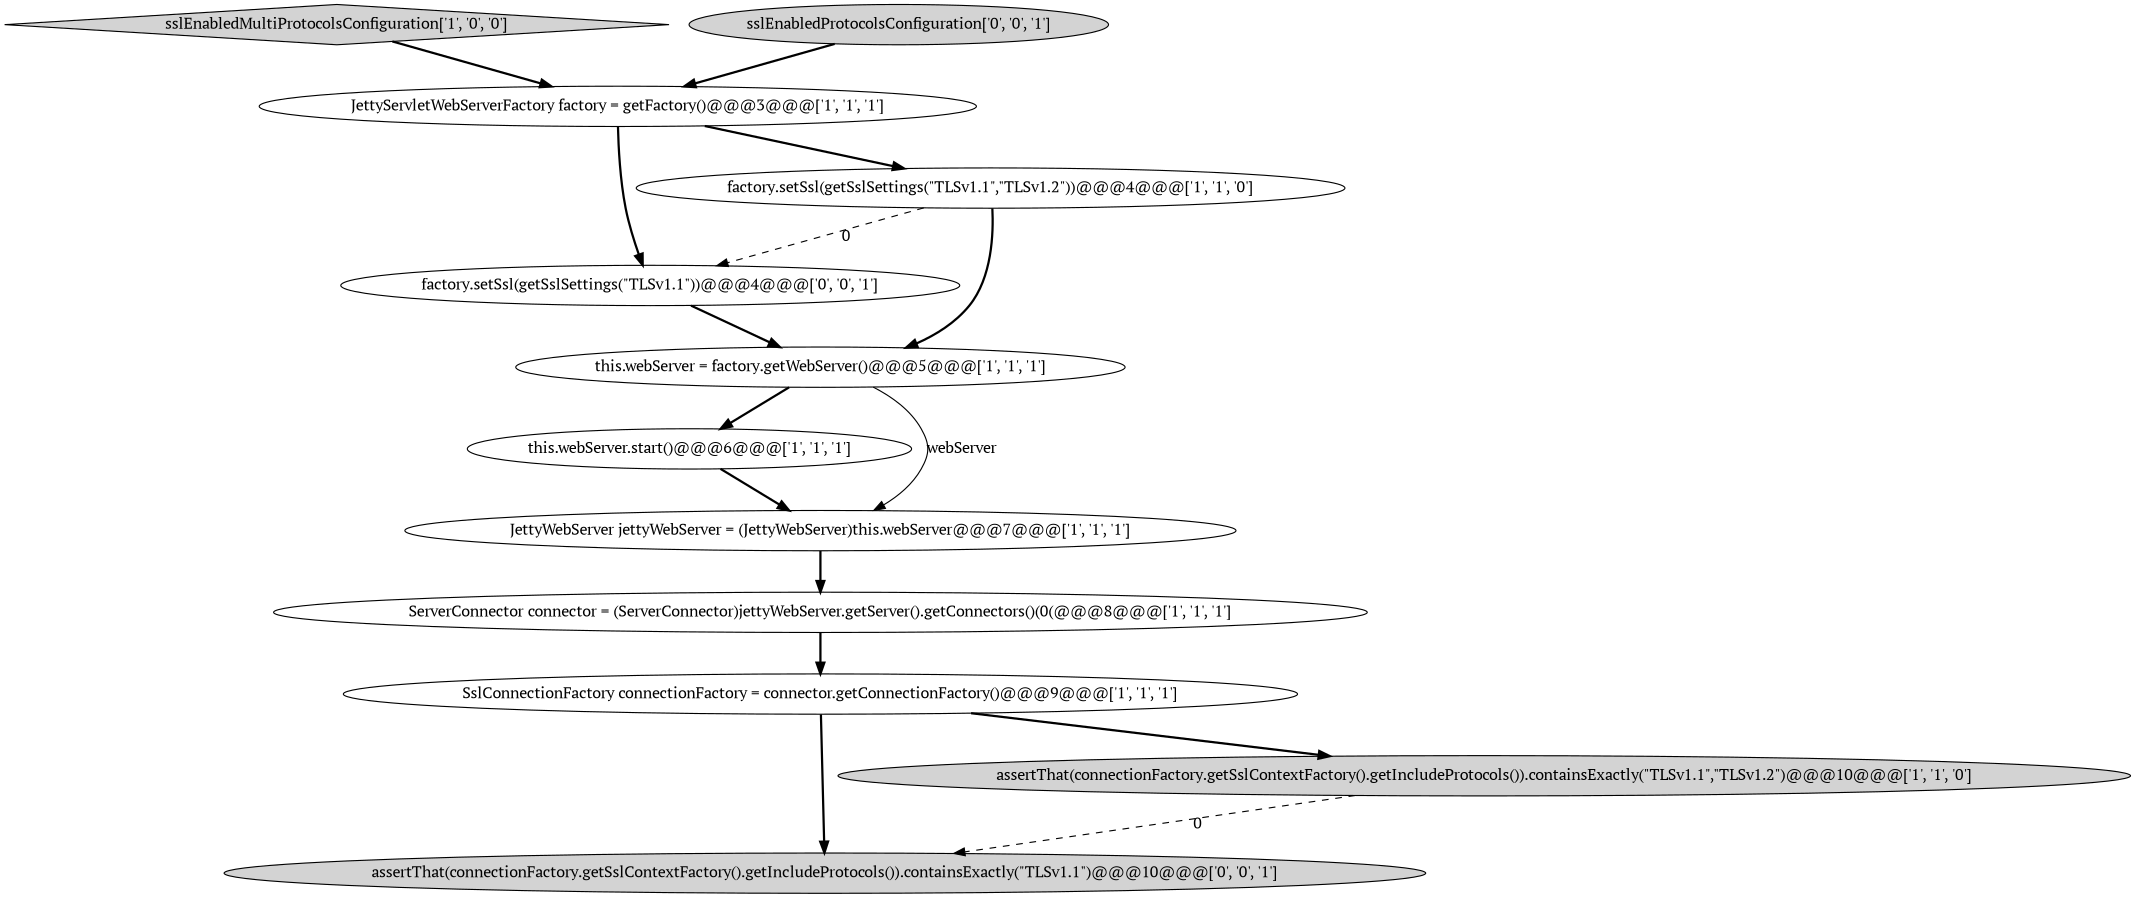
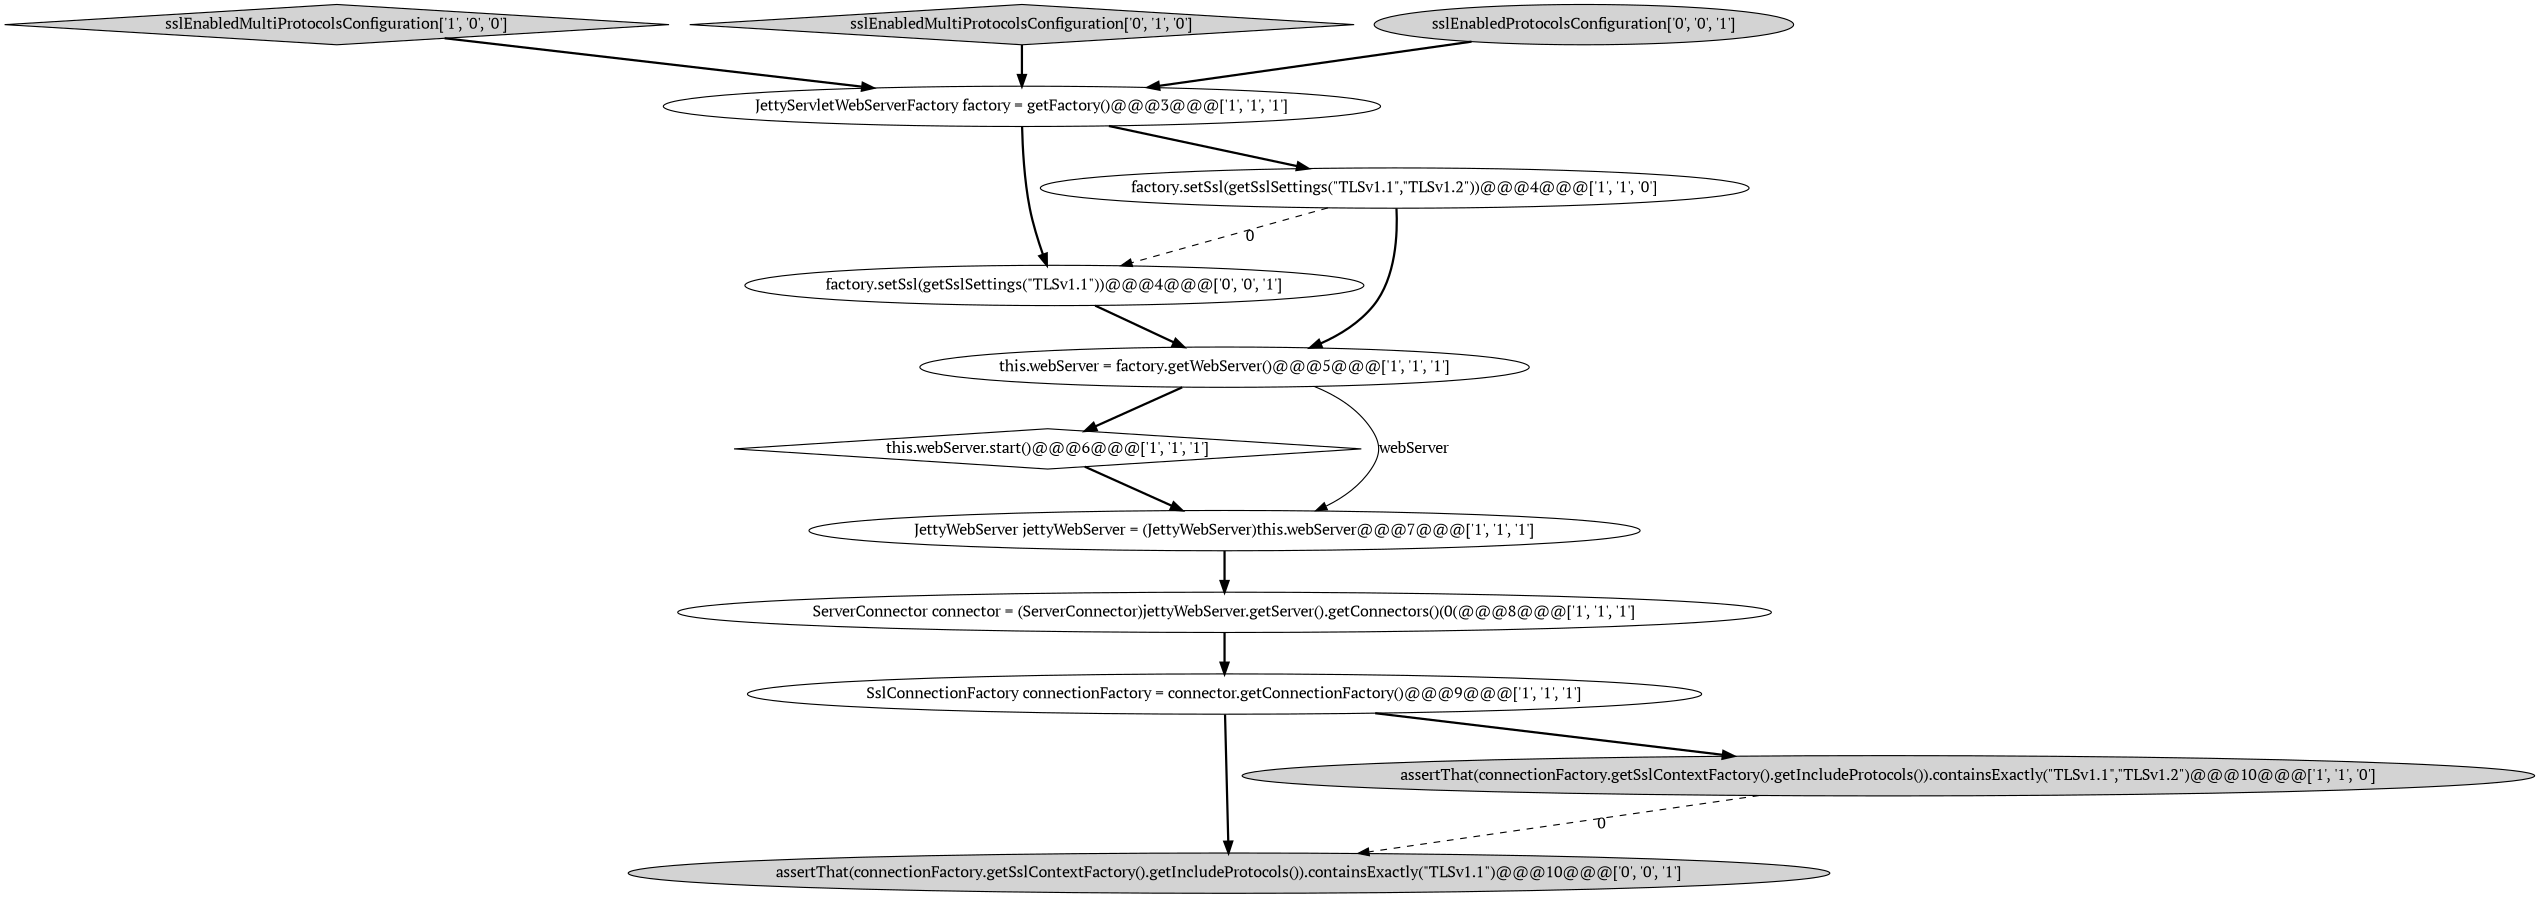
none -> (1022, 25)
(689, 449) -> (1048, 449)
